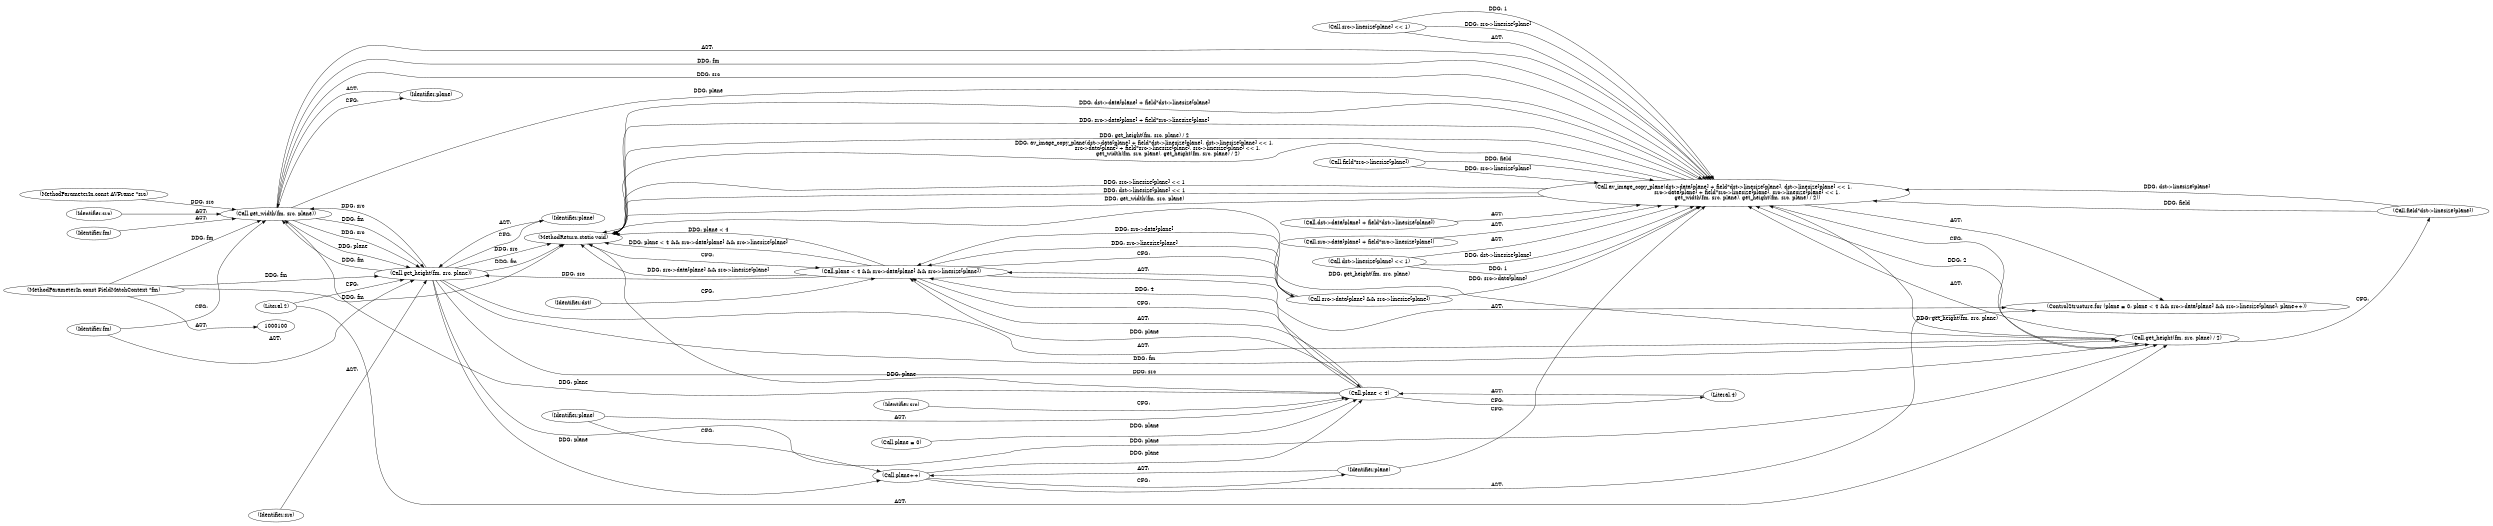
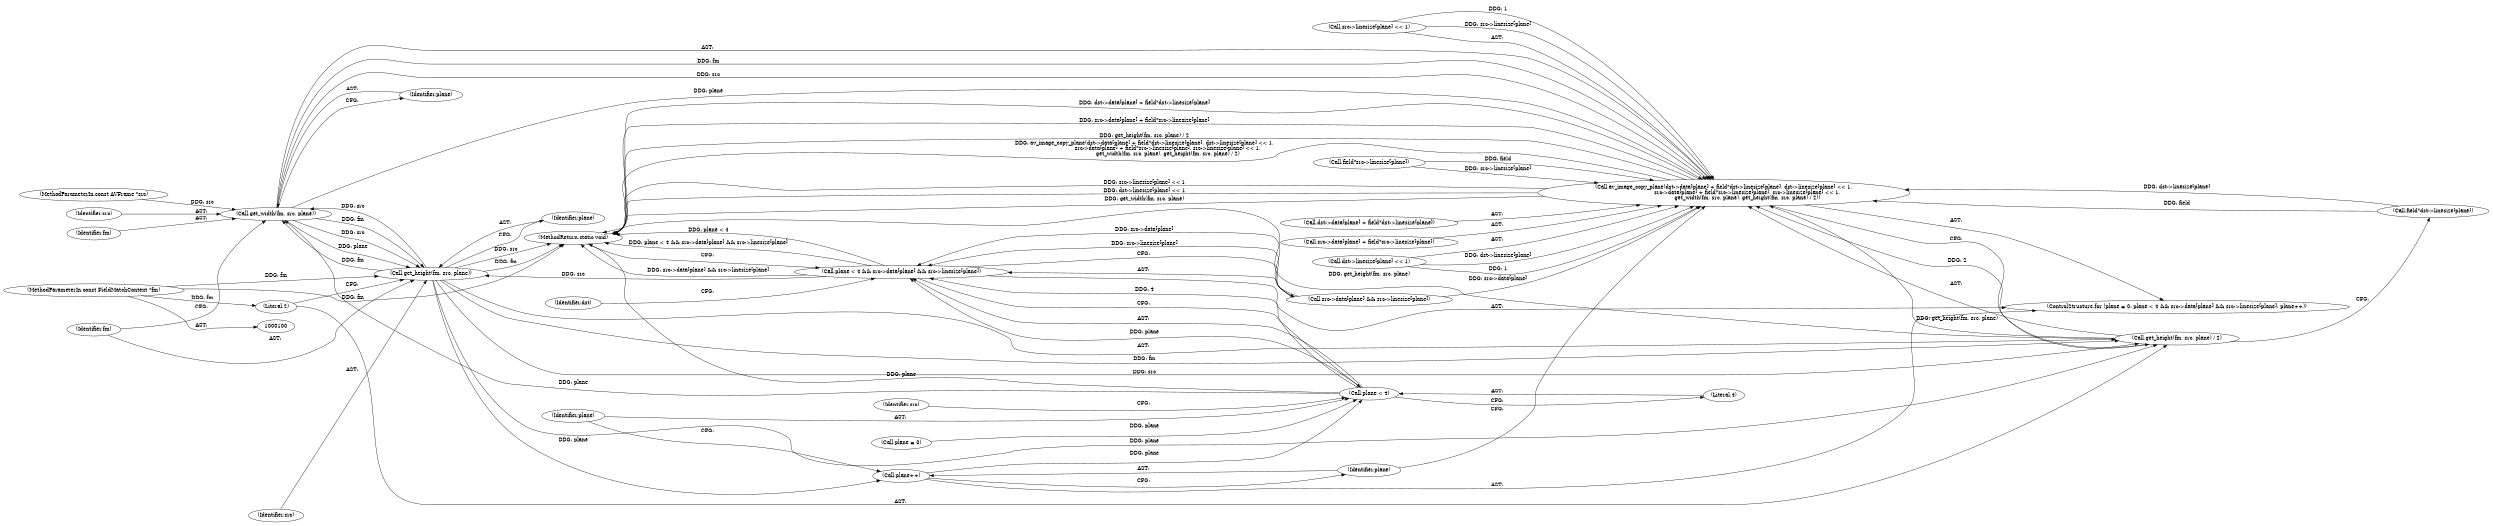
(184, 253) -> (197, 301)
